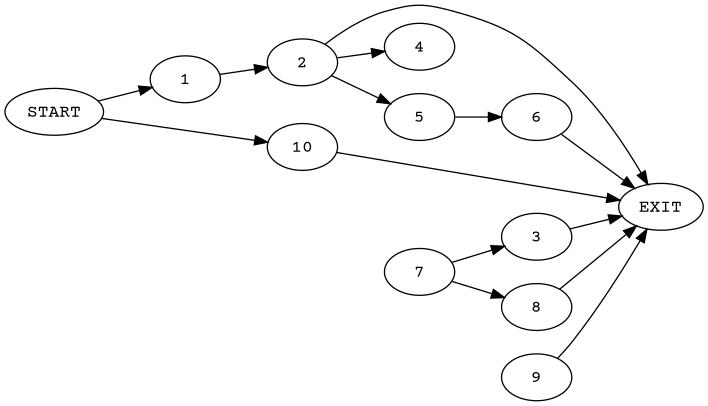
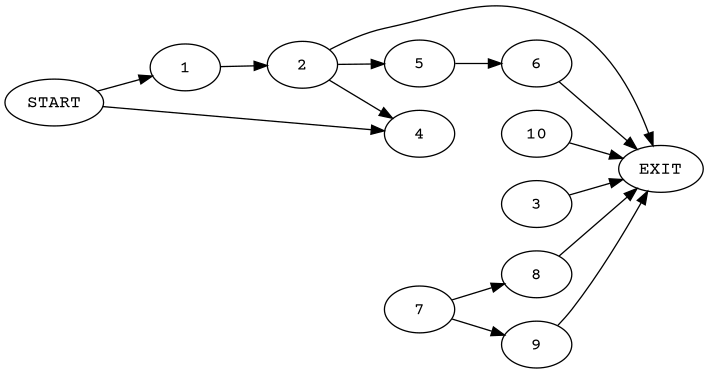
(178, 129) -> (237, 118)
(472, 256) -> (472, 325)
